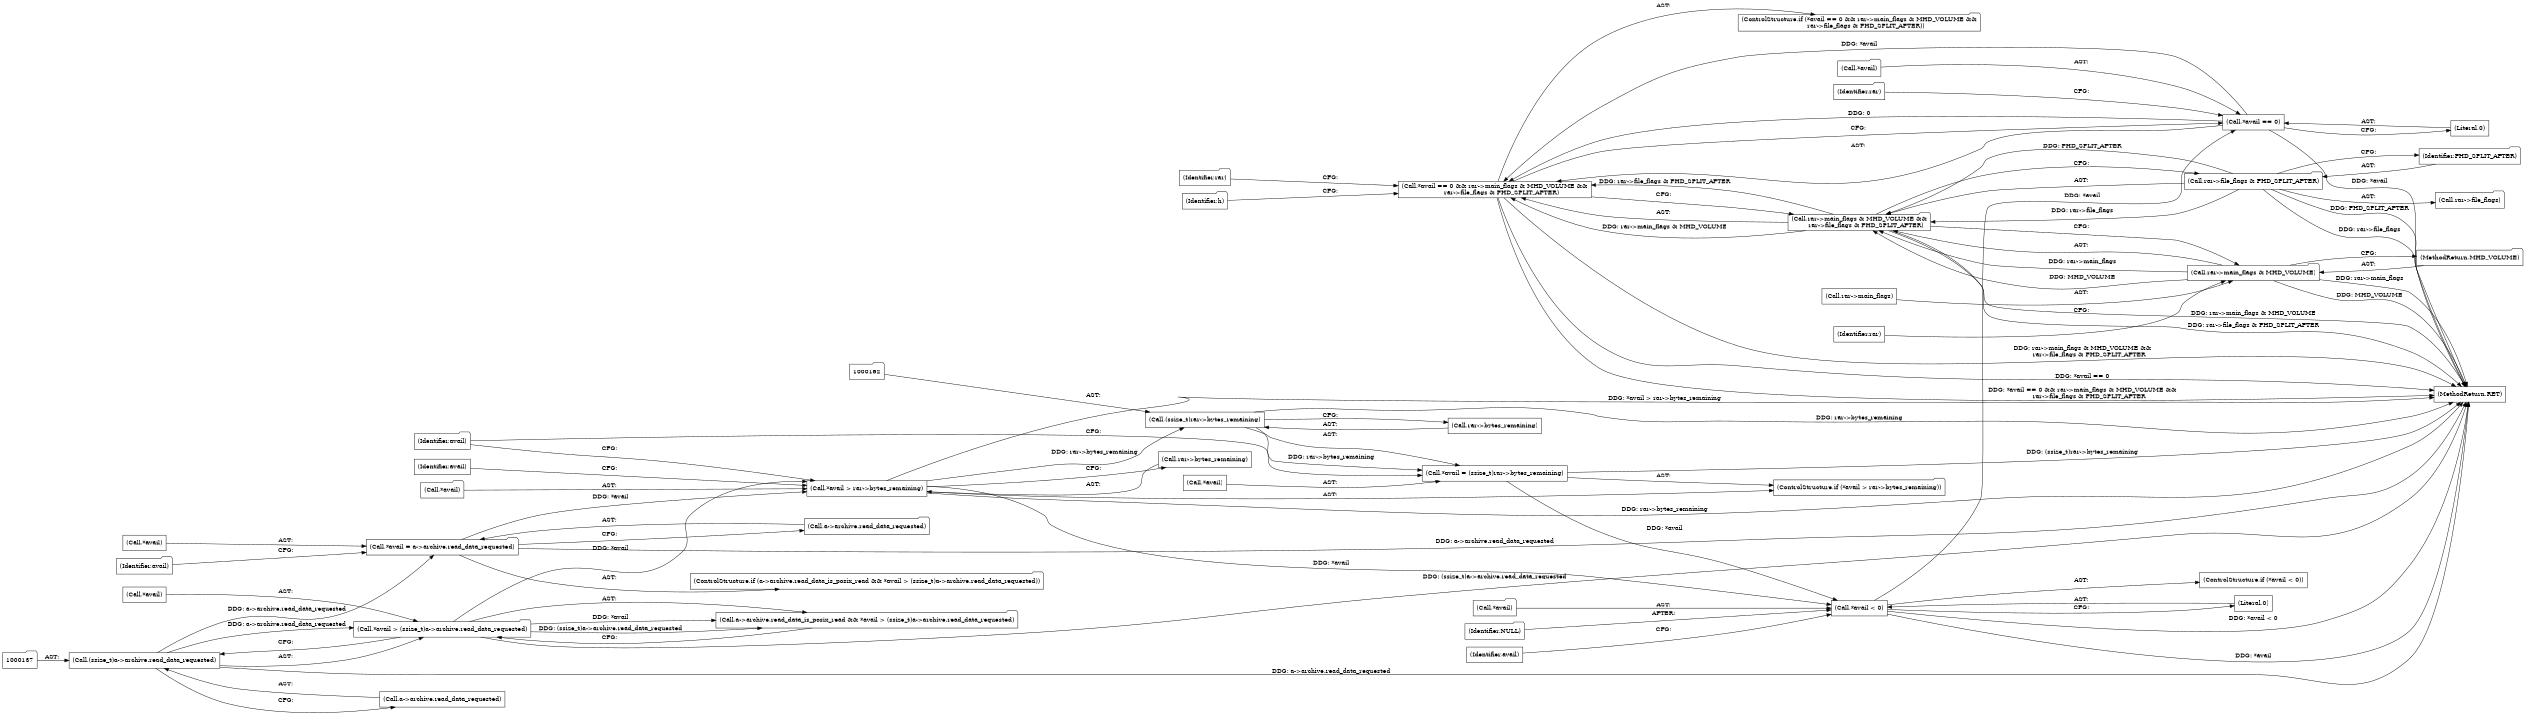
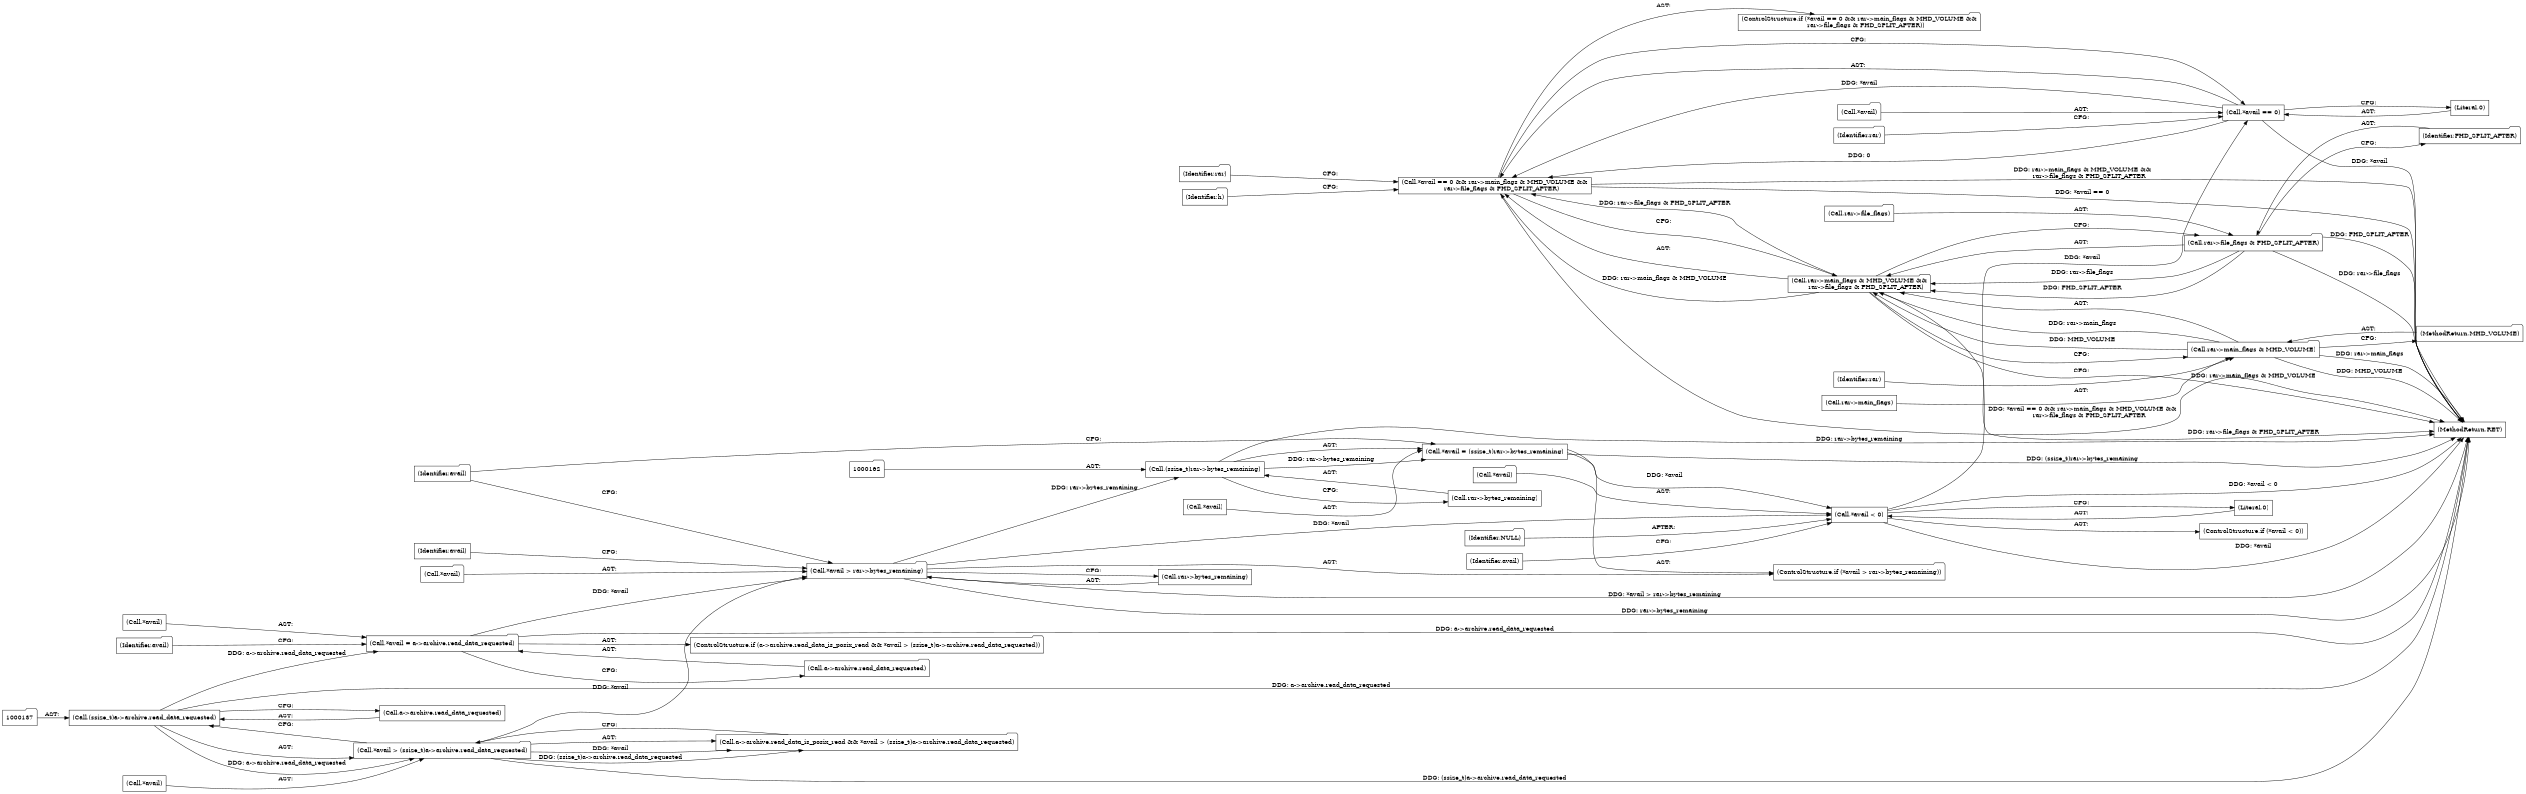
(2355, 202) -> (2062, 213)
(867, 489) -> (867, 571)
